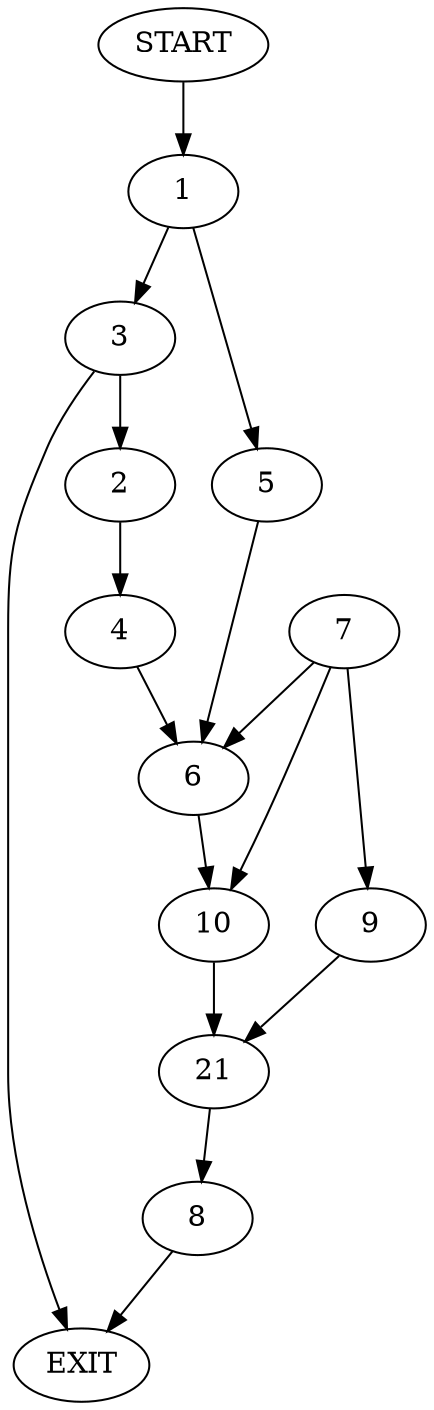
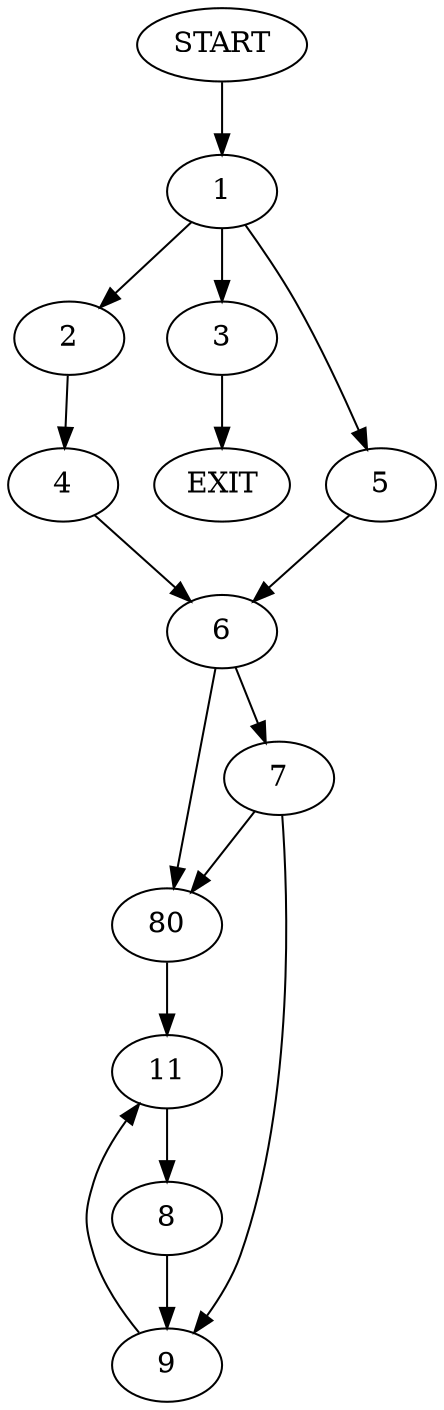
(120, 402) -> (153, 258)
(276, 698) -> (247, 695)
(214, 925) -> (167, 925)
(214, 1072) -> (167, 1072)
(146, 1283) -> (167, 1282)
